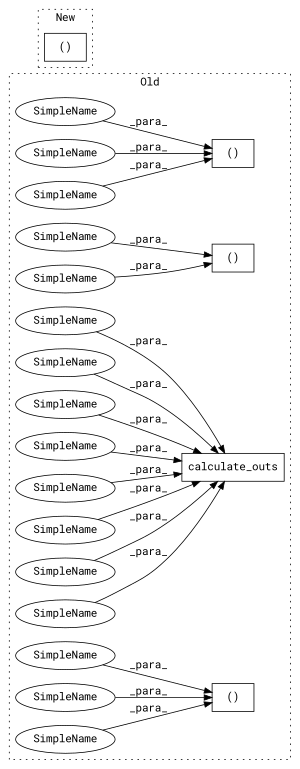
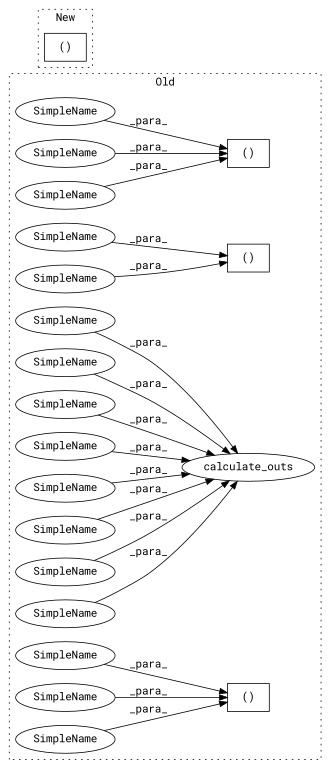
(233, 467) -> (248, 467)
